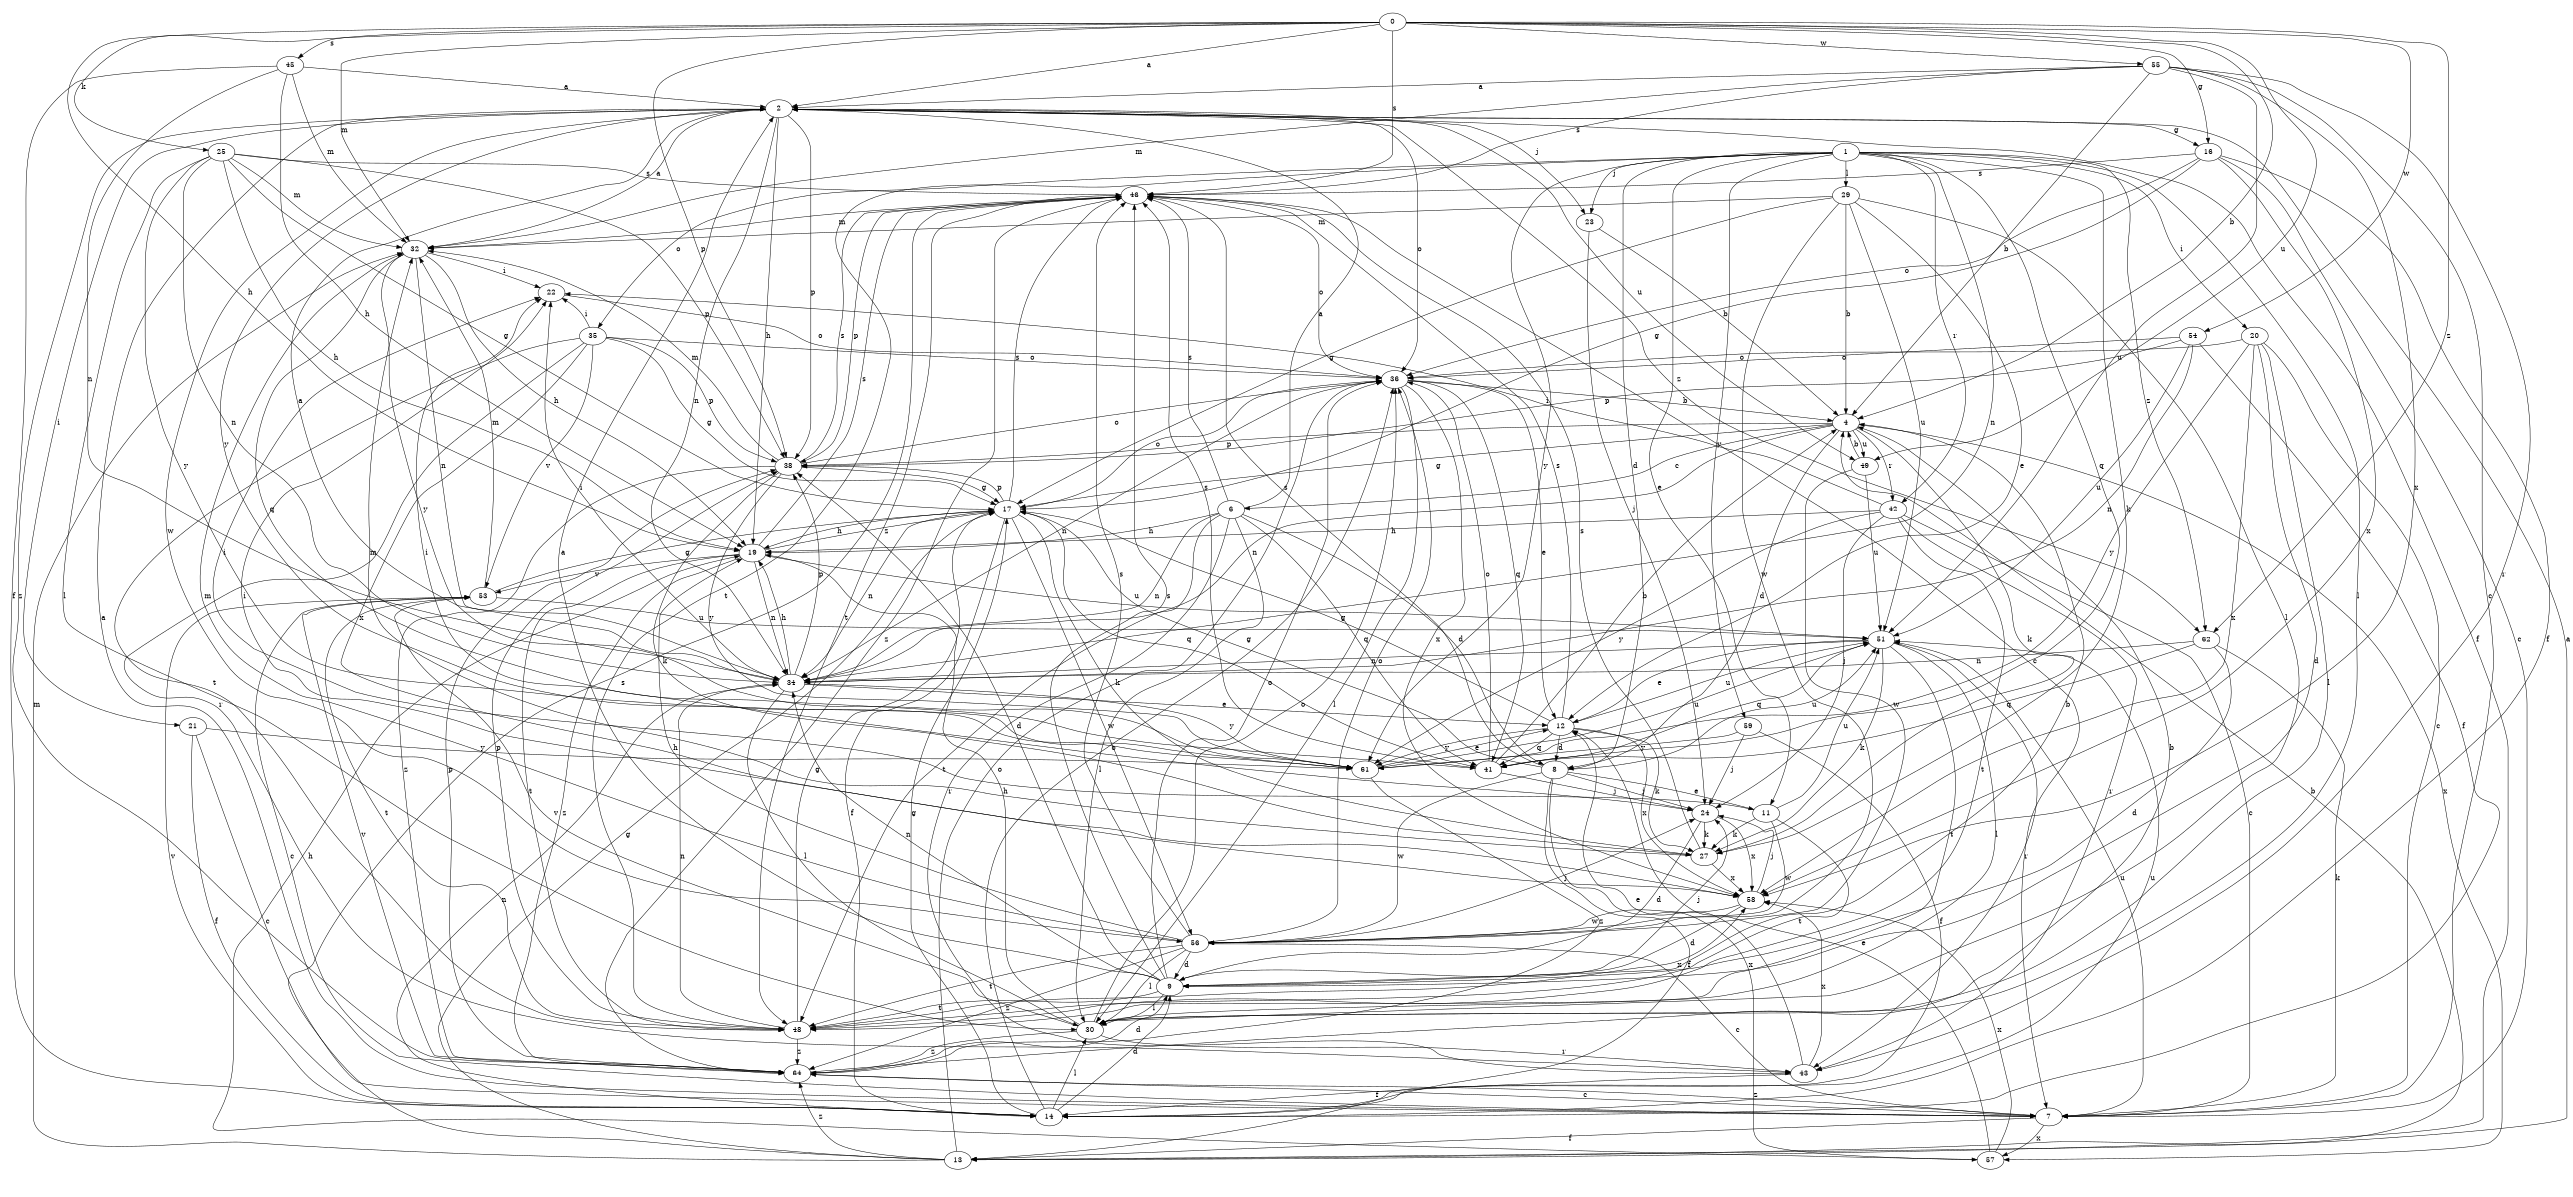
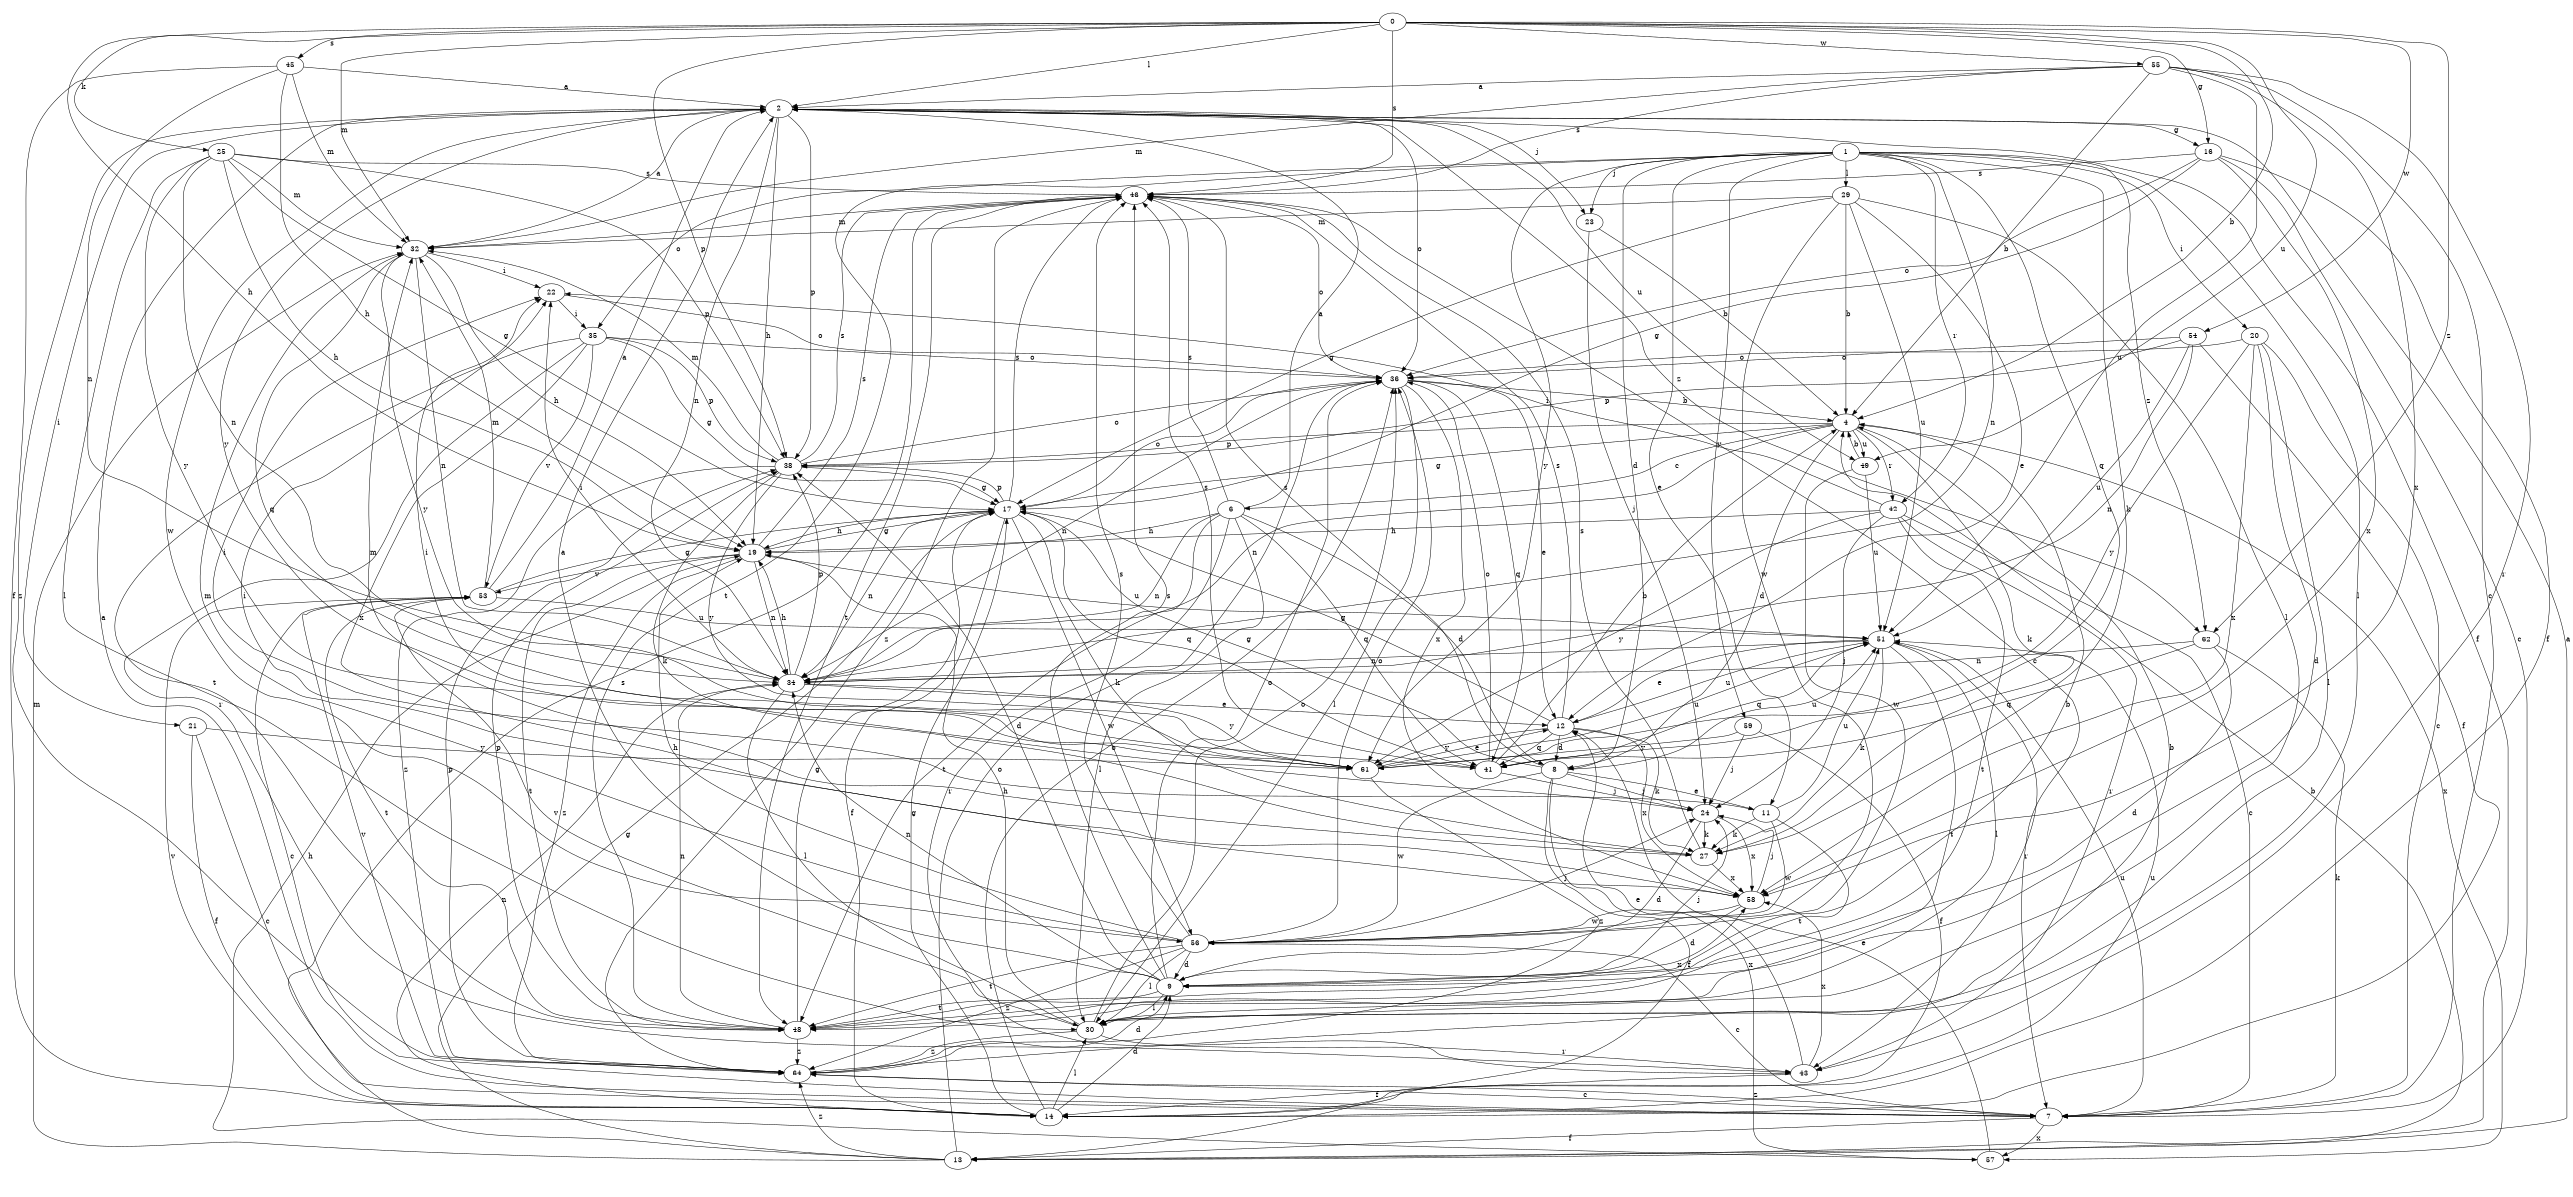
(1149, 65) -> (1149, 65)
(874, 227) -> none
(580, 312) -> (570, 313)
(296, 397) -> (626, 347)
(887, 531) -> (887, 531)
(1959, 963) -> none
